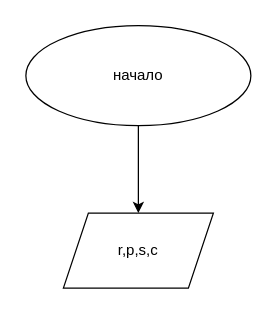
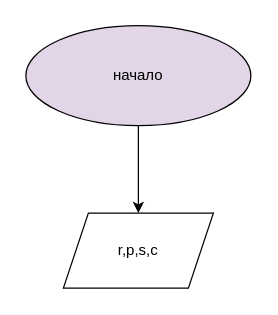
(138, 76) -> (138, 76)
